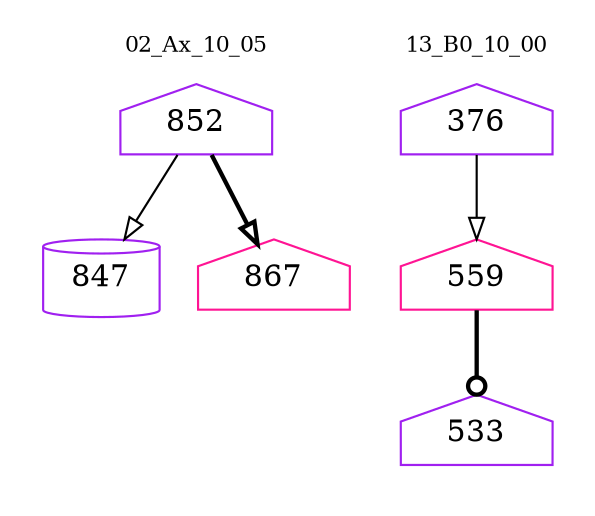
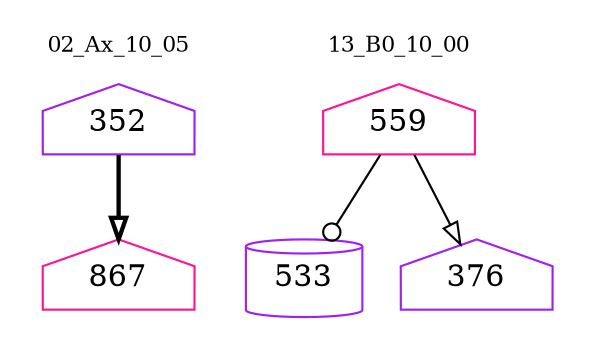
(196, 123) -> (119, 123)
(477, 186) -> (432, 190)
(101, 278) -> none
(477, 344) -> (358, 190)
(477, 434) -> (304, 278)
